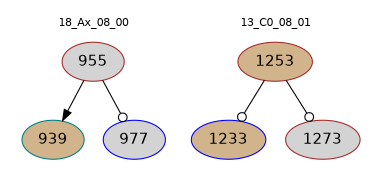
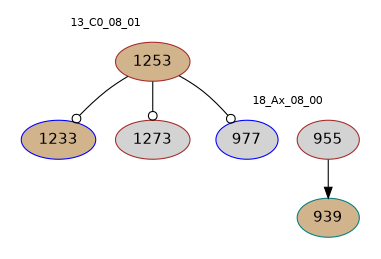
(112, 97) -> (214, 101)
